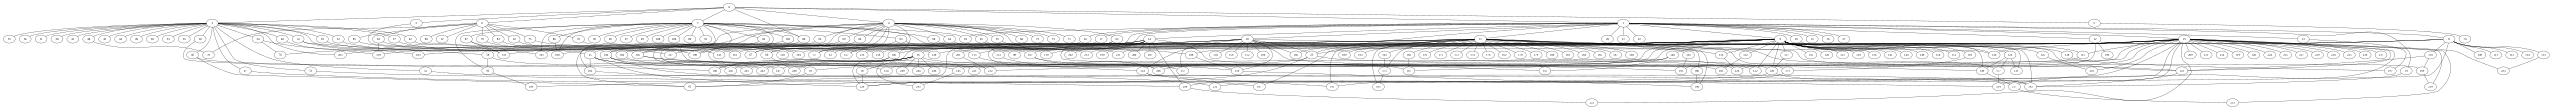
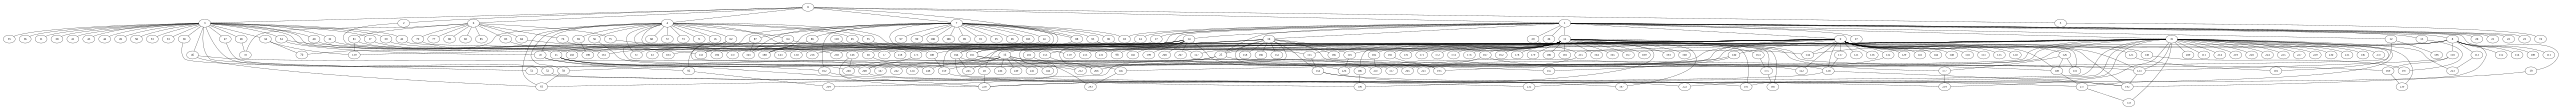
none -> (434, 39)
(1875, 47) -> none
(622, 55) -> none
(1231, 55) -> none
